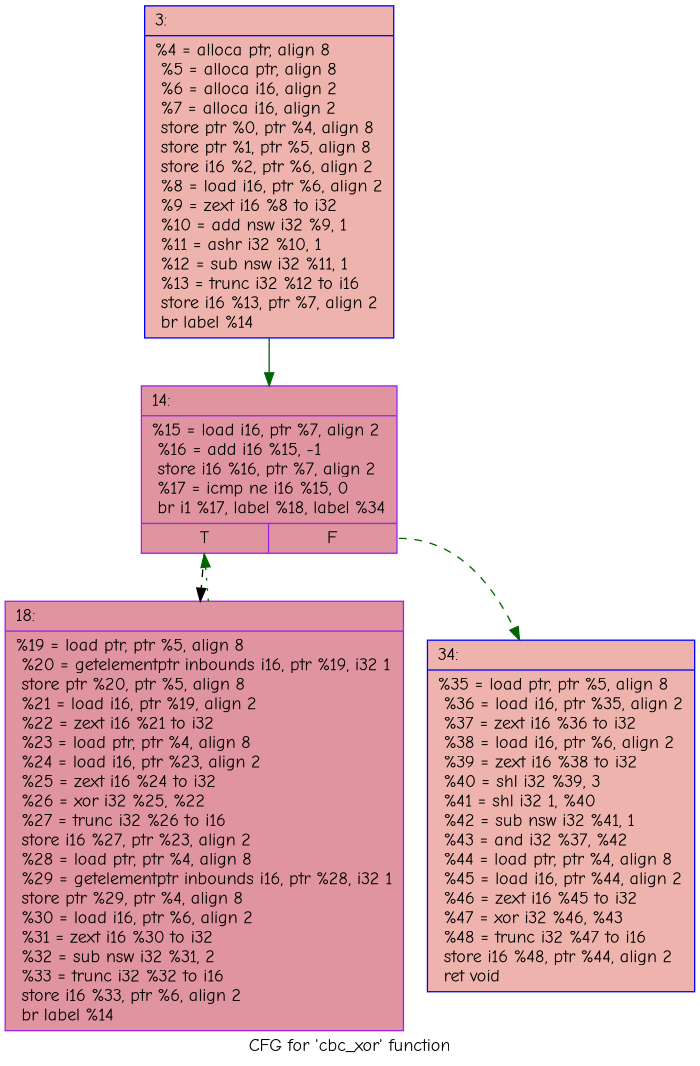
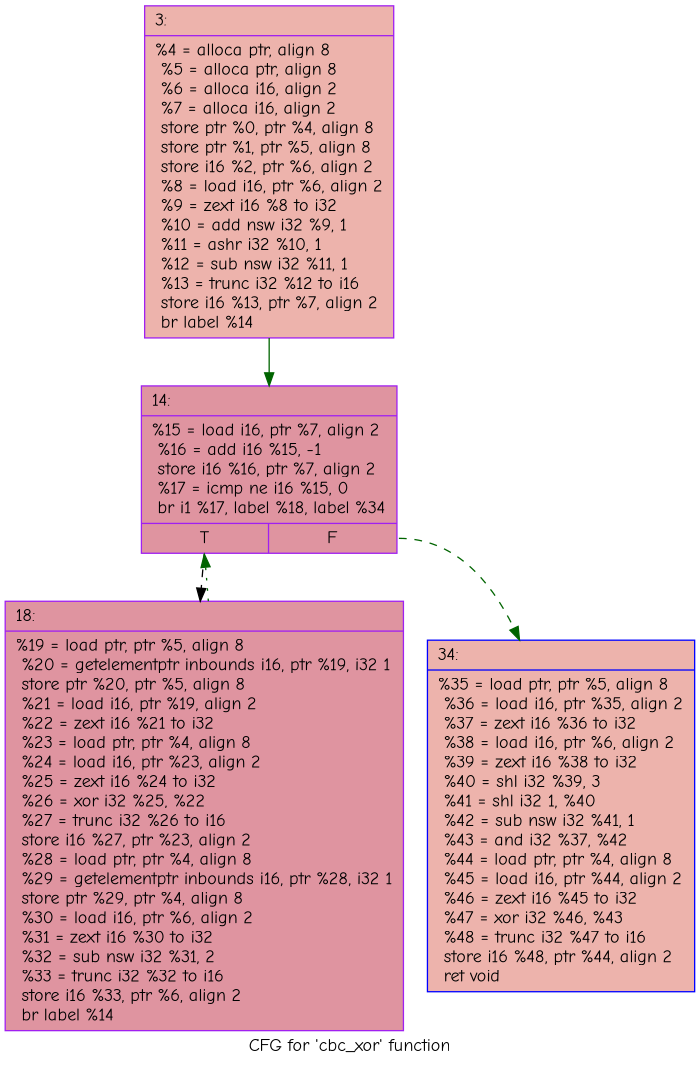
(269, 172) -> (269, 172)
